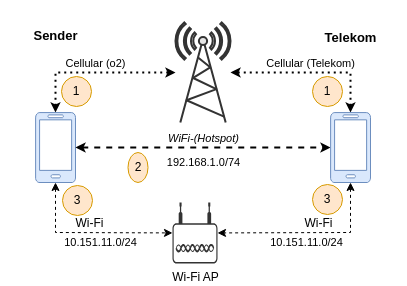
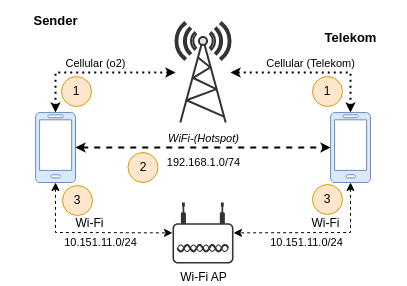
(56, 36) -> (56, 21)
(138, 168) -> (143, 168)
(195, 233) -> (203, 233)
